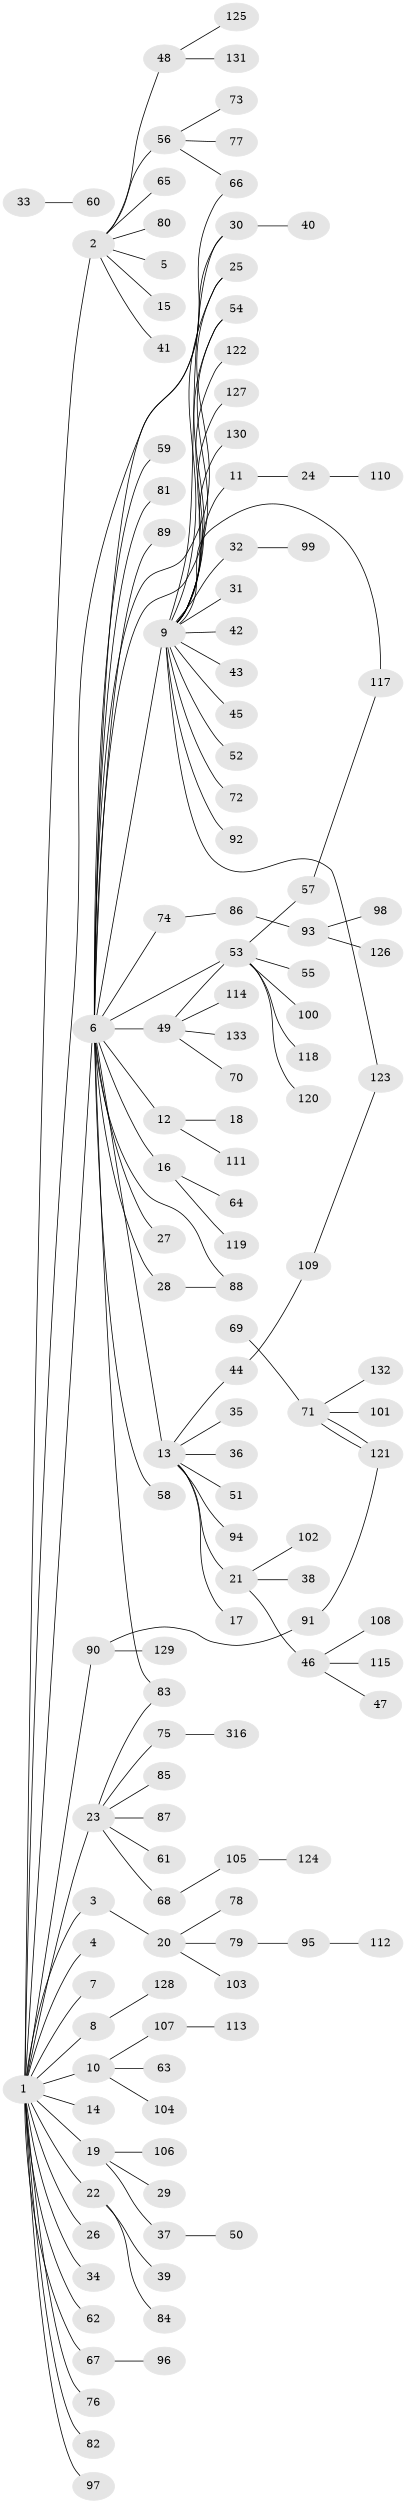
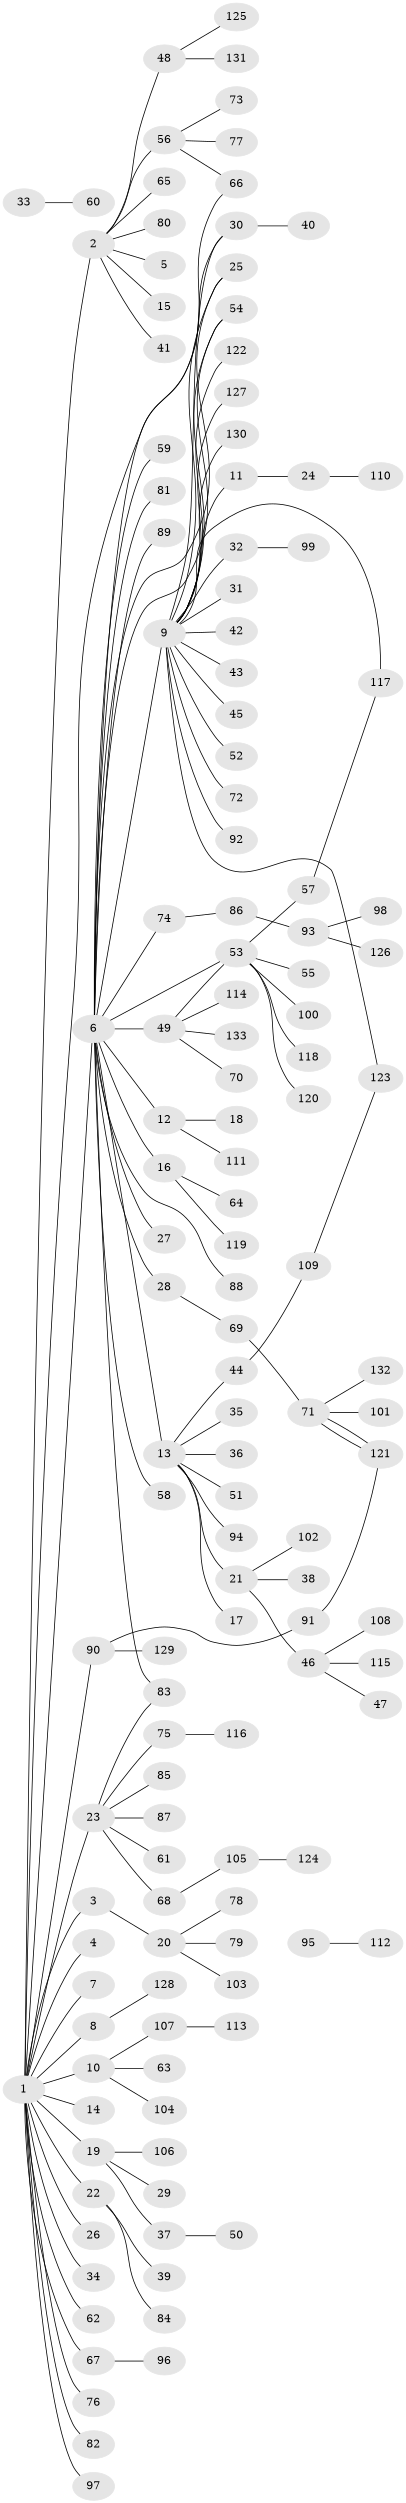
(201, 1287) -> (201, 1308)
(237, 1734) -> (237, 1734)
(273, 1943) -> none
